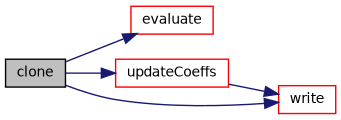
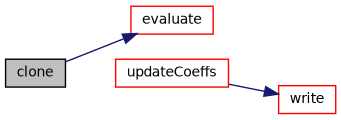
(84, 73) -> none
(164, 105) -> none
